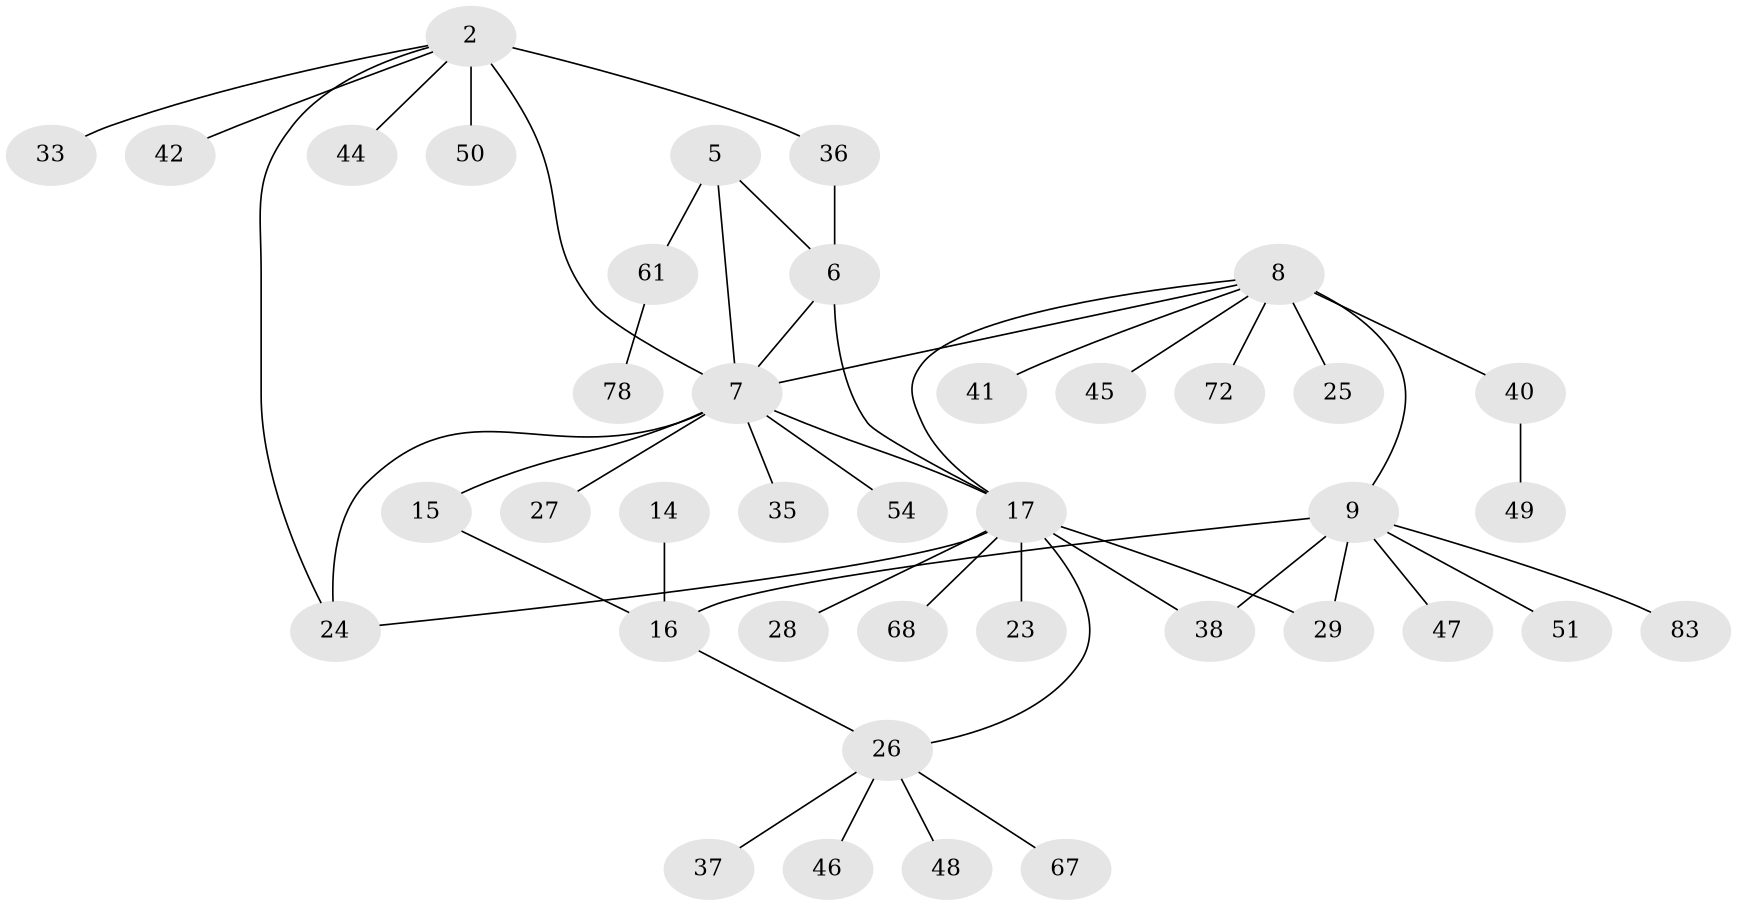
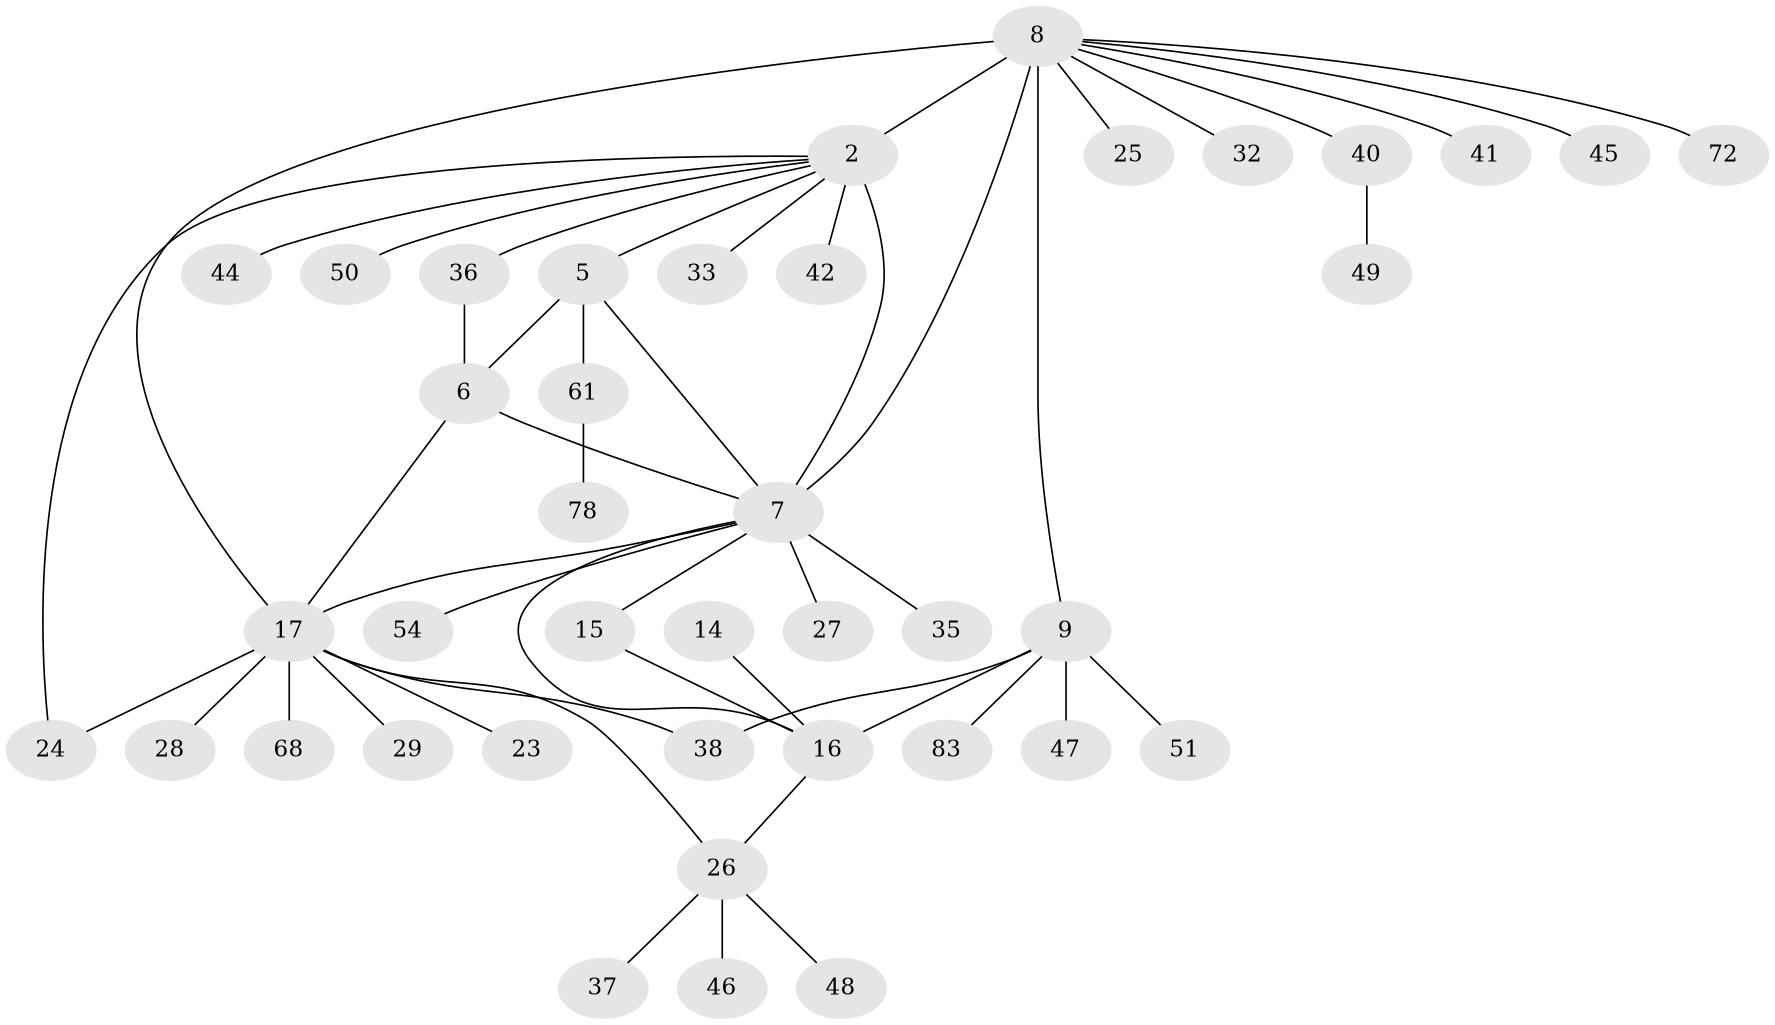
none -> (945, 96)
none -> (1248, 155)
none -> (717, 213)
(466, 433) -> (529, 658)
(1341, 572) -> none
(1066, 869) -> none
